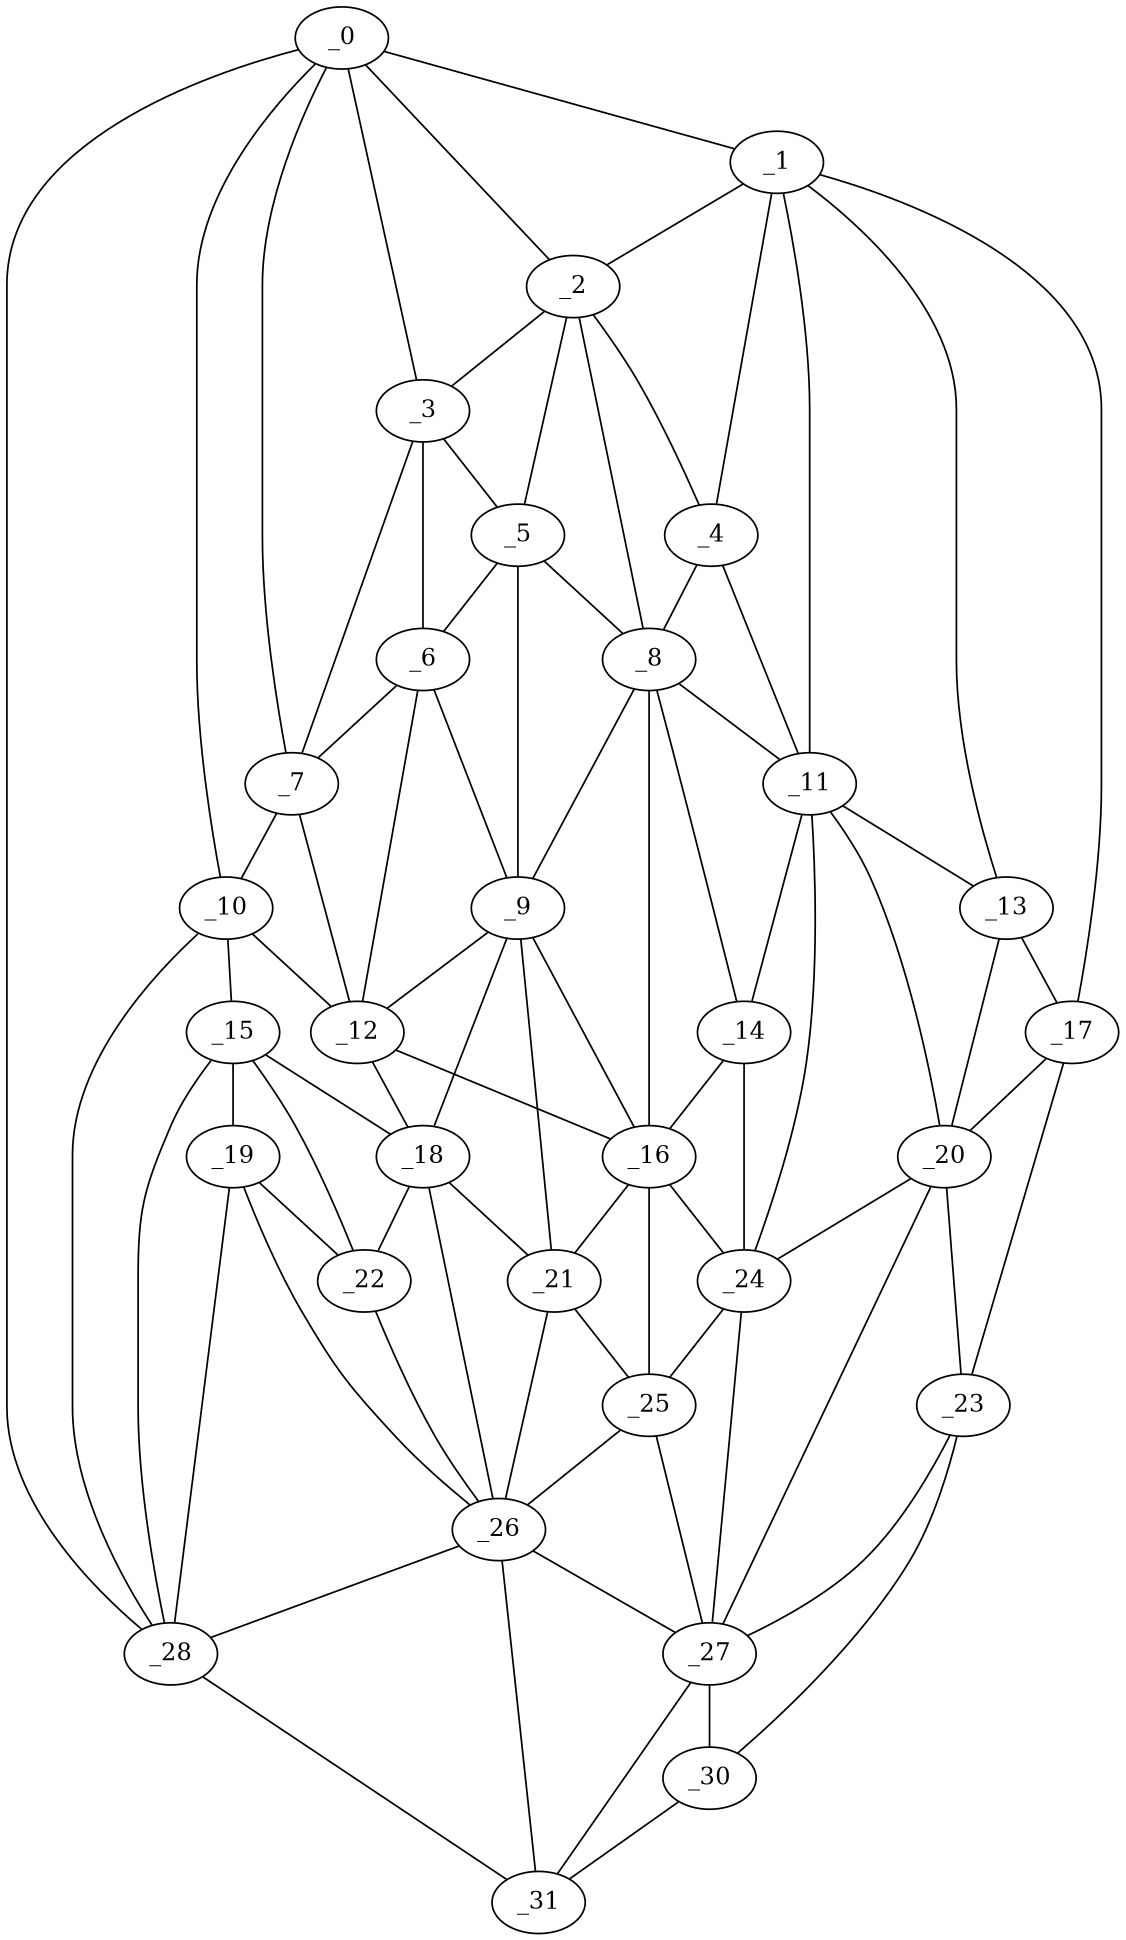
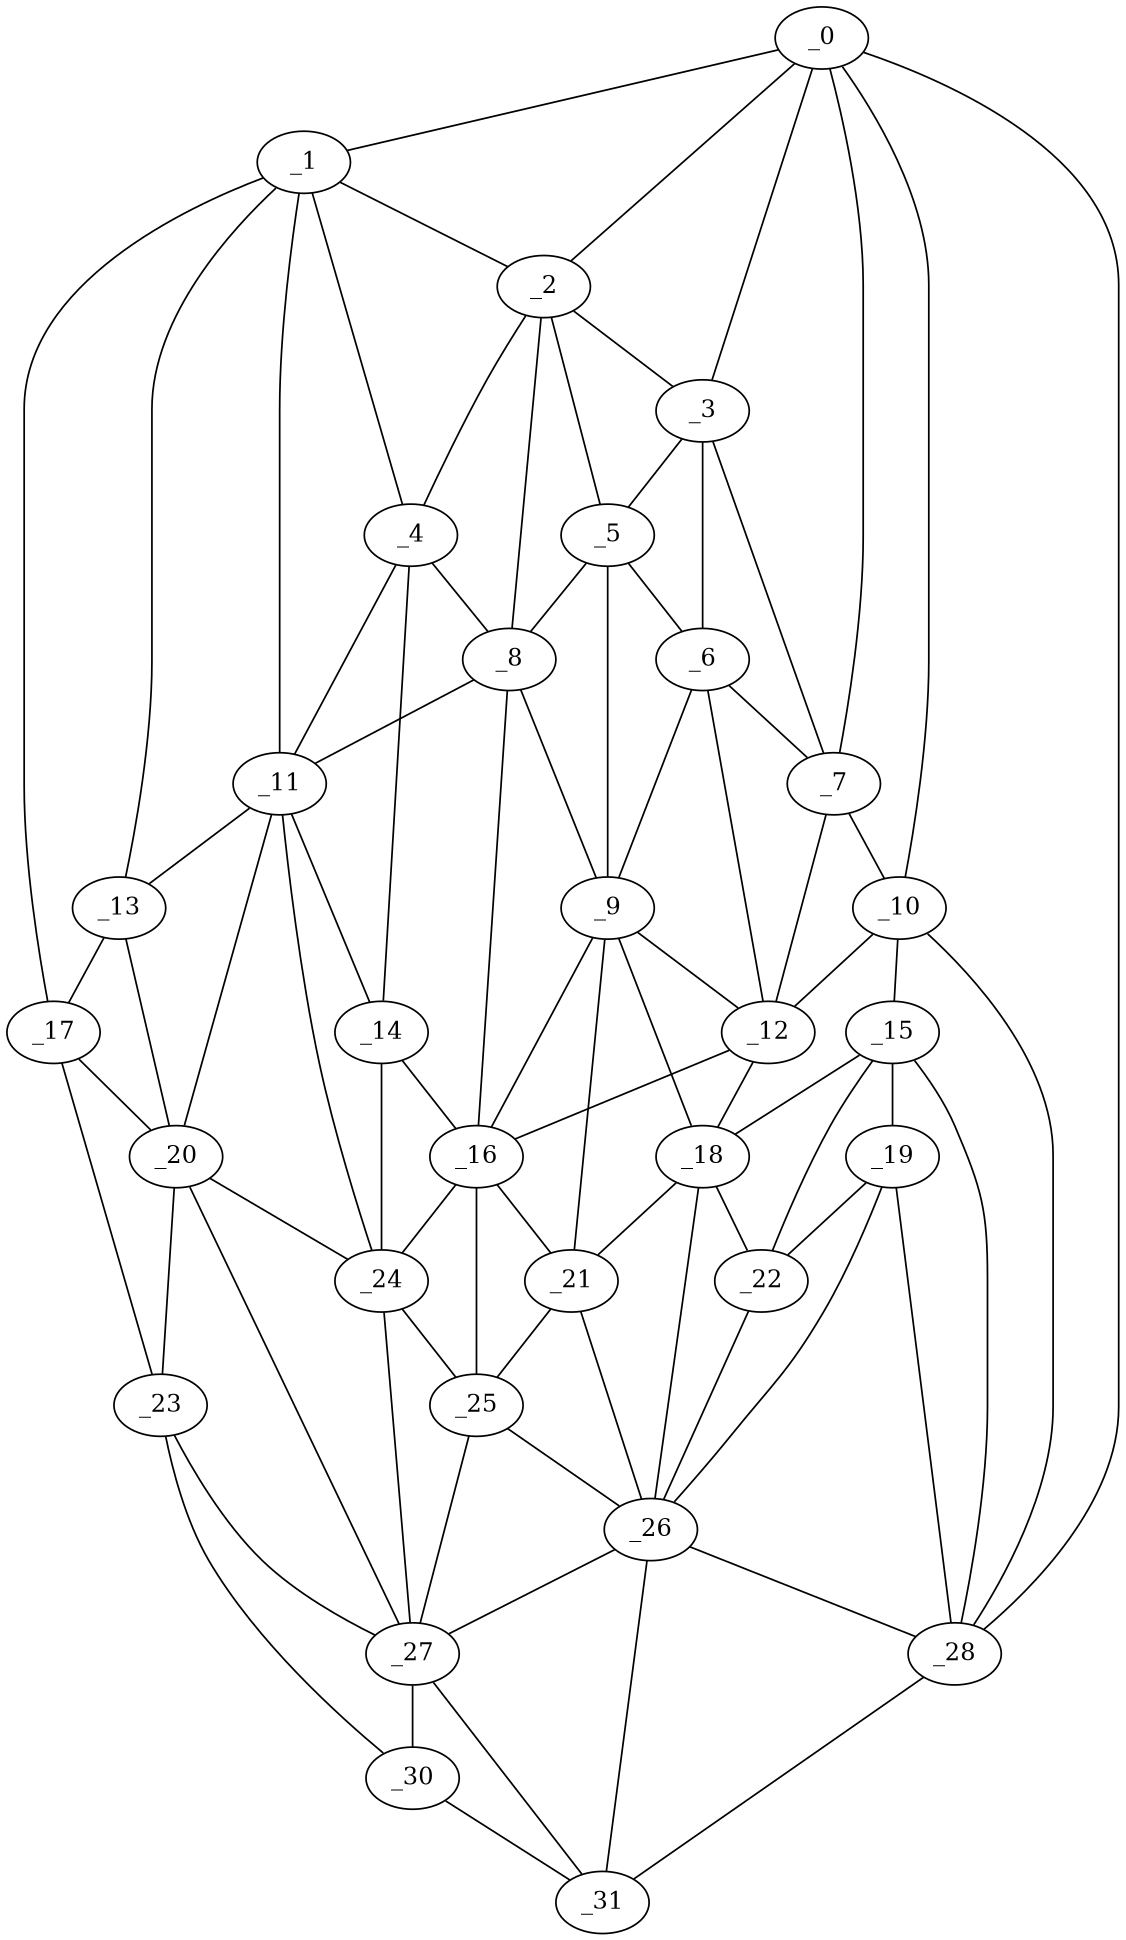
(697, 846) -> (396, 784)
